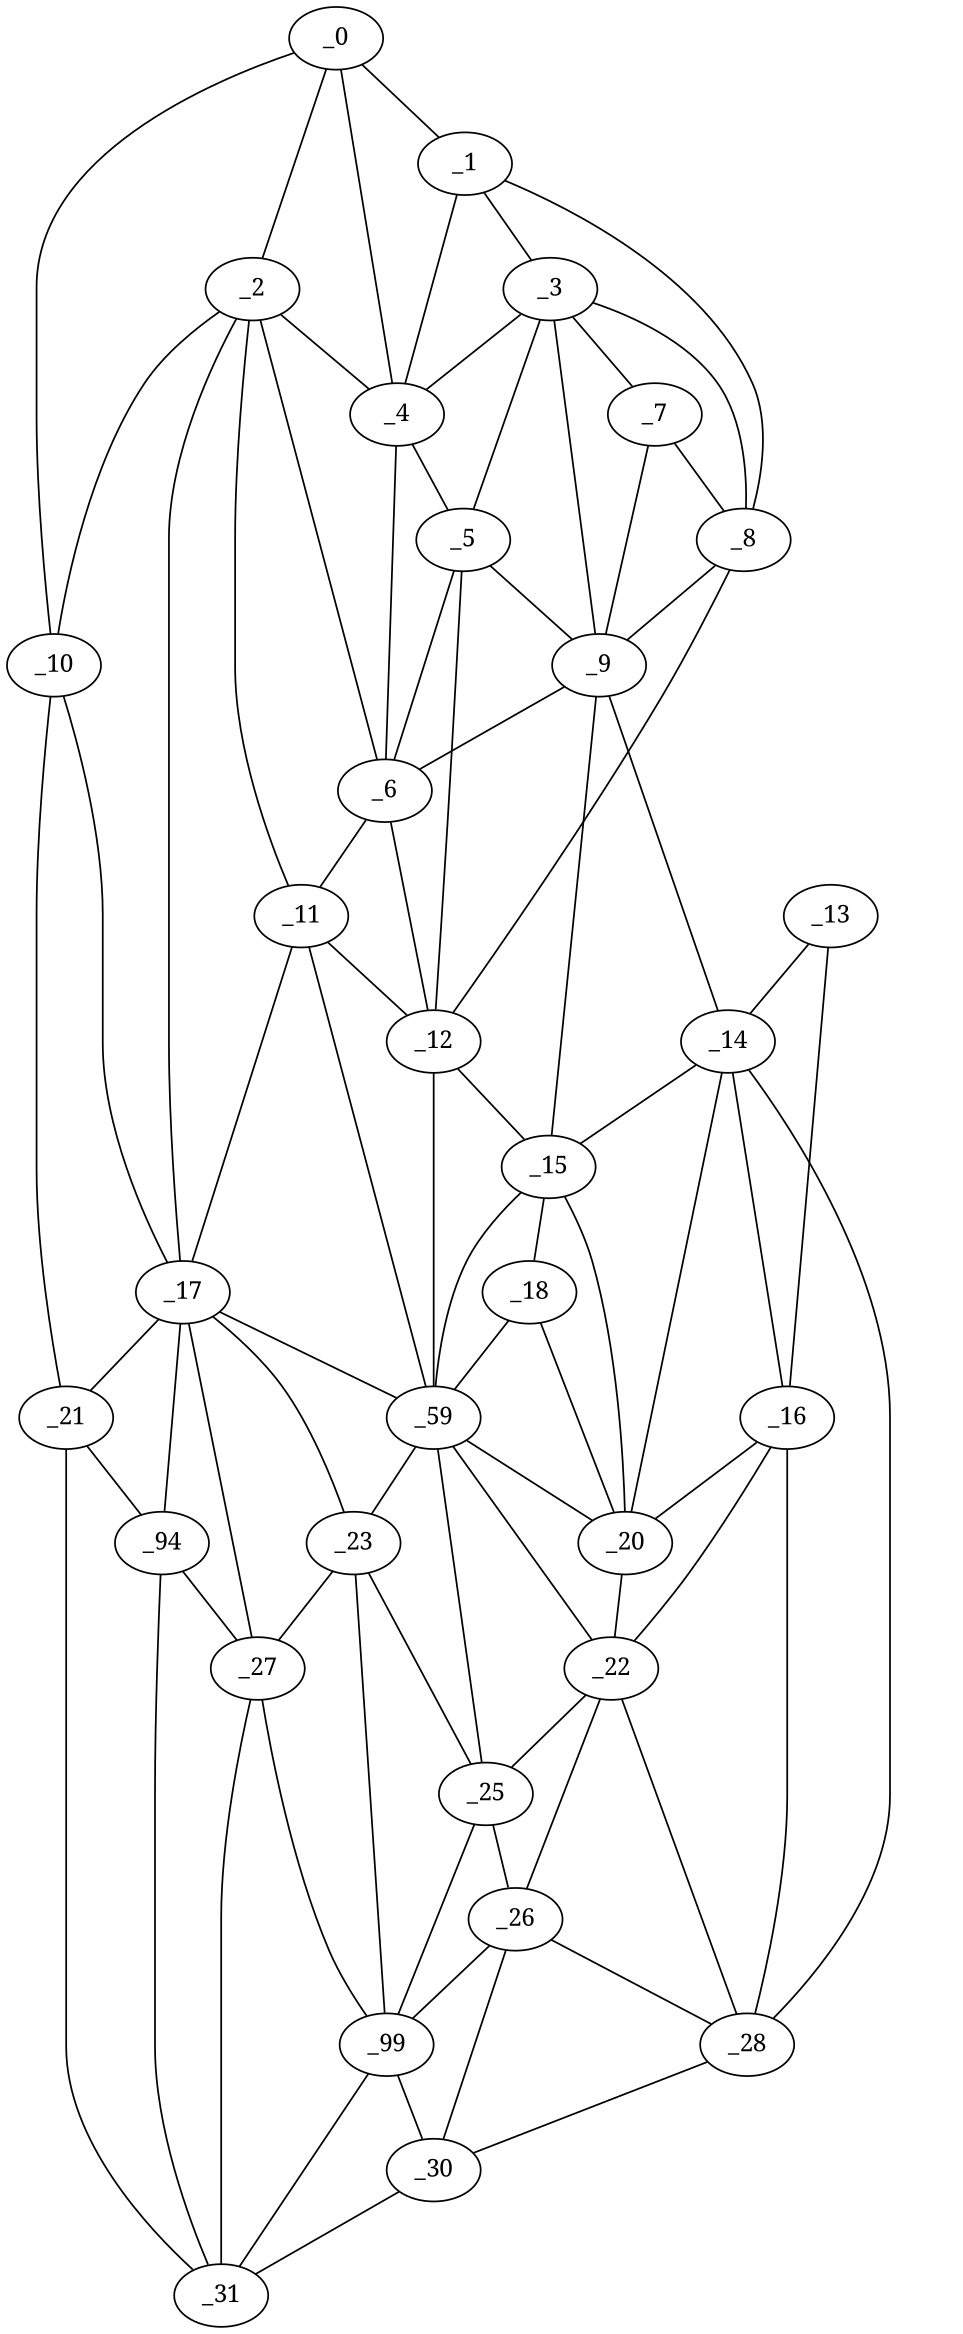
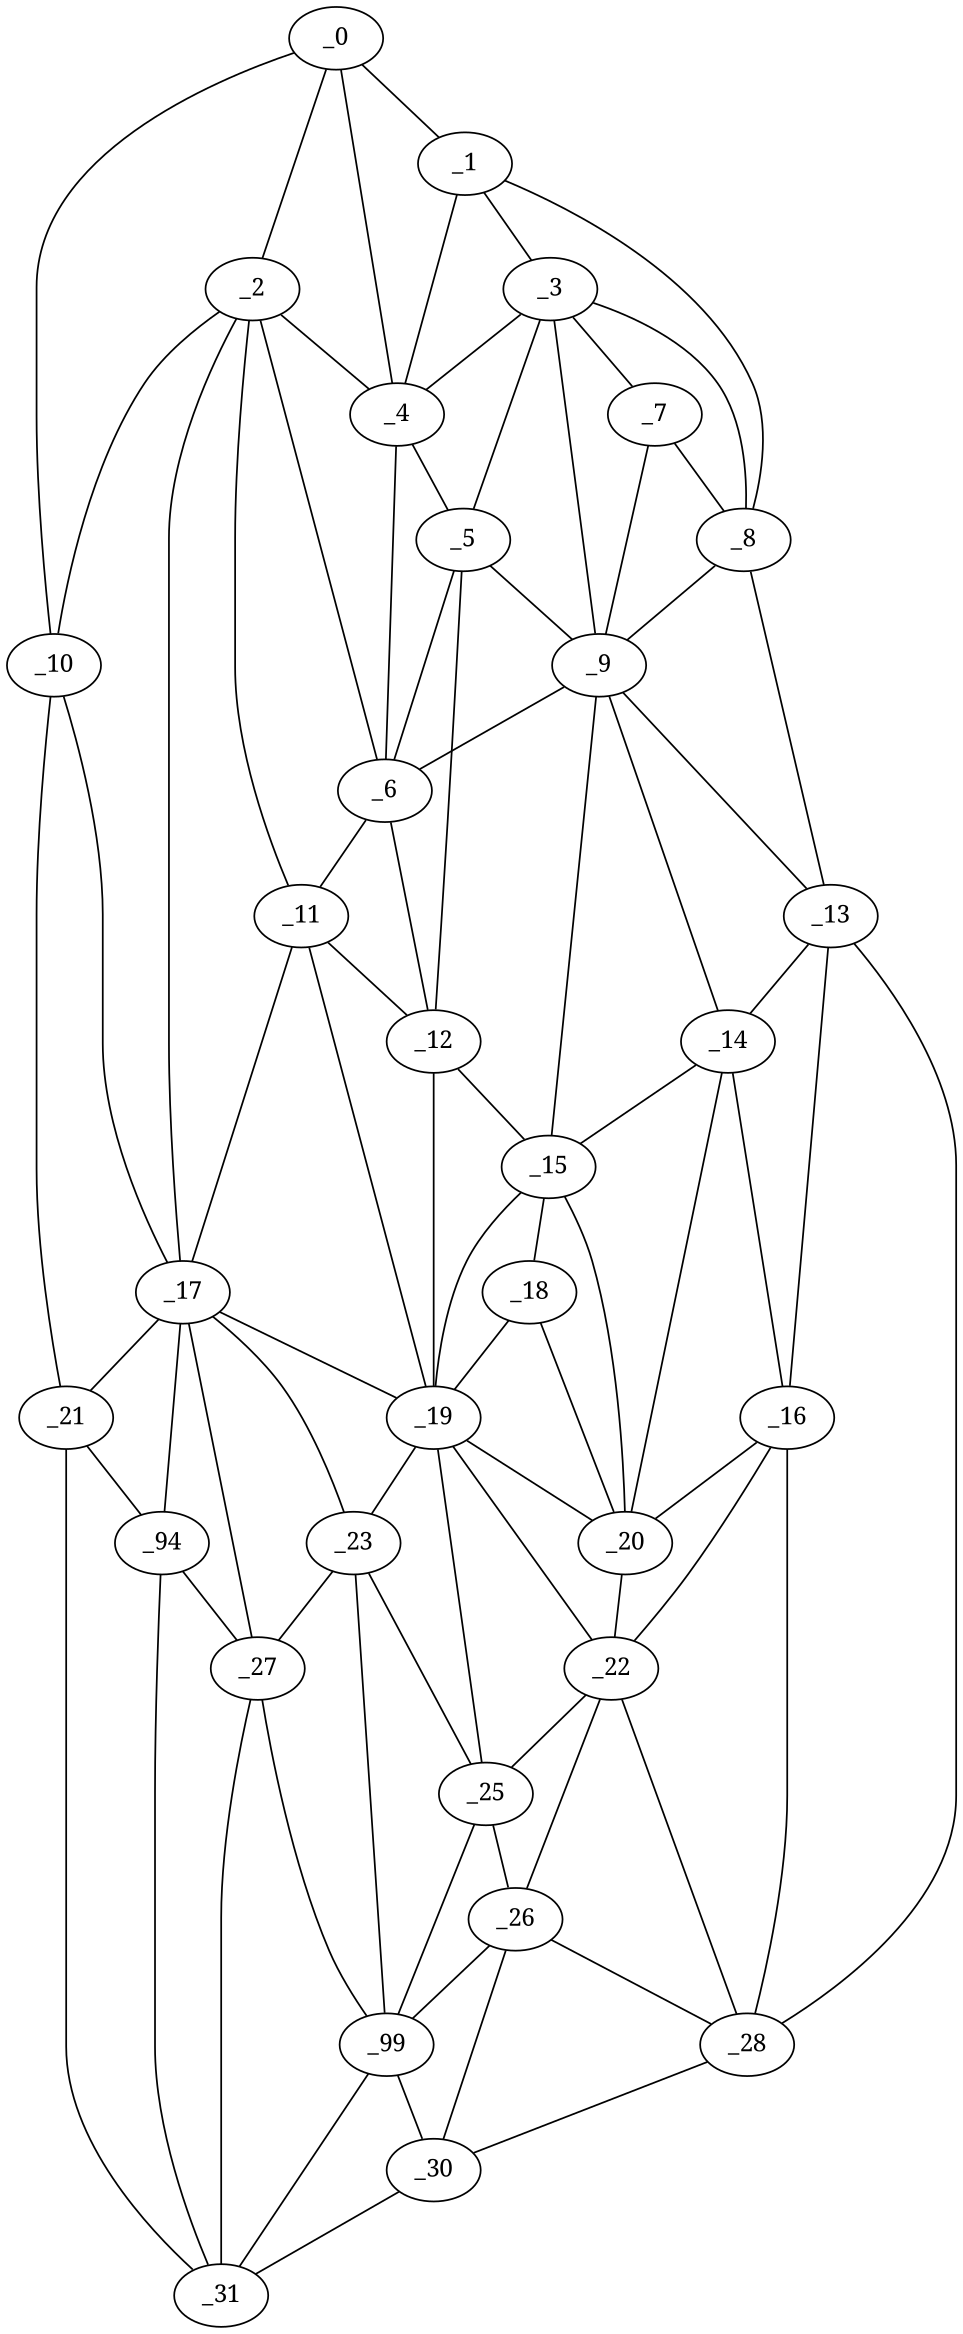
none -> (715, 791)
(600, 797) -> (787, 728)
(434, 1418) -> (434, 1418)
(890, 1545) -> (956, 1505)
